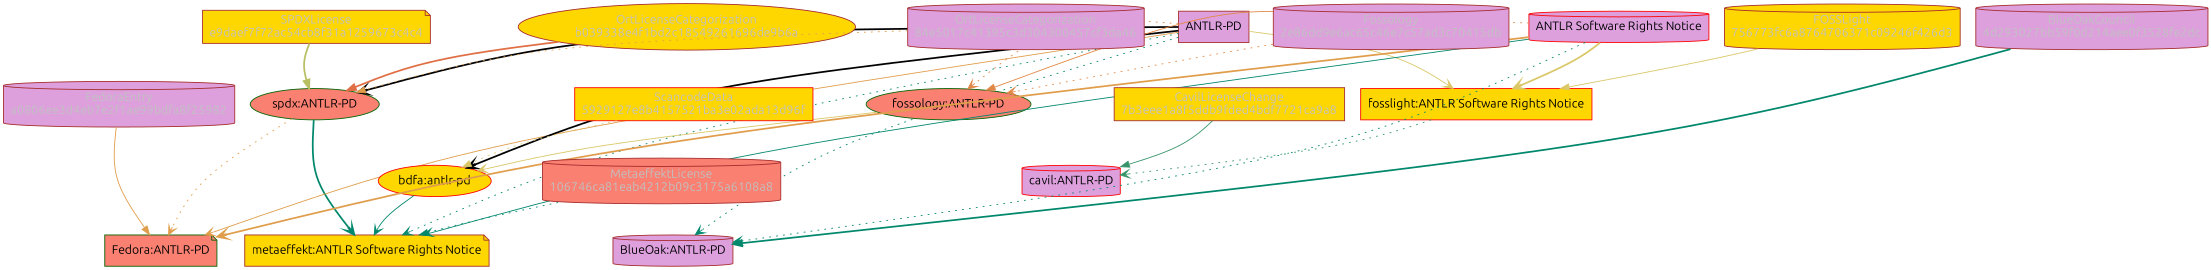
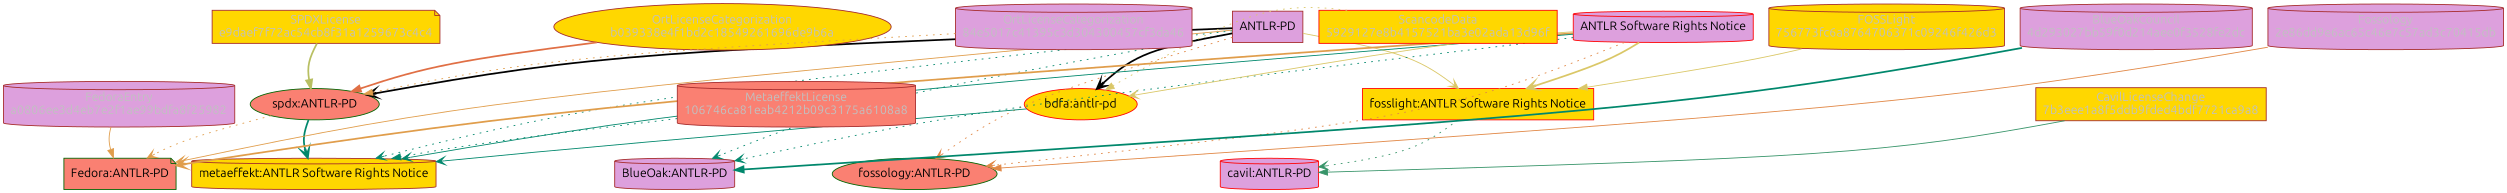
(632, 141) -> (1366, 57)
(367, 251) -> (314, 174)
